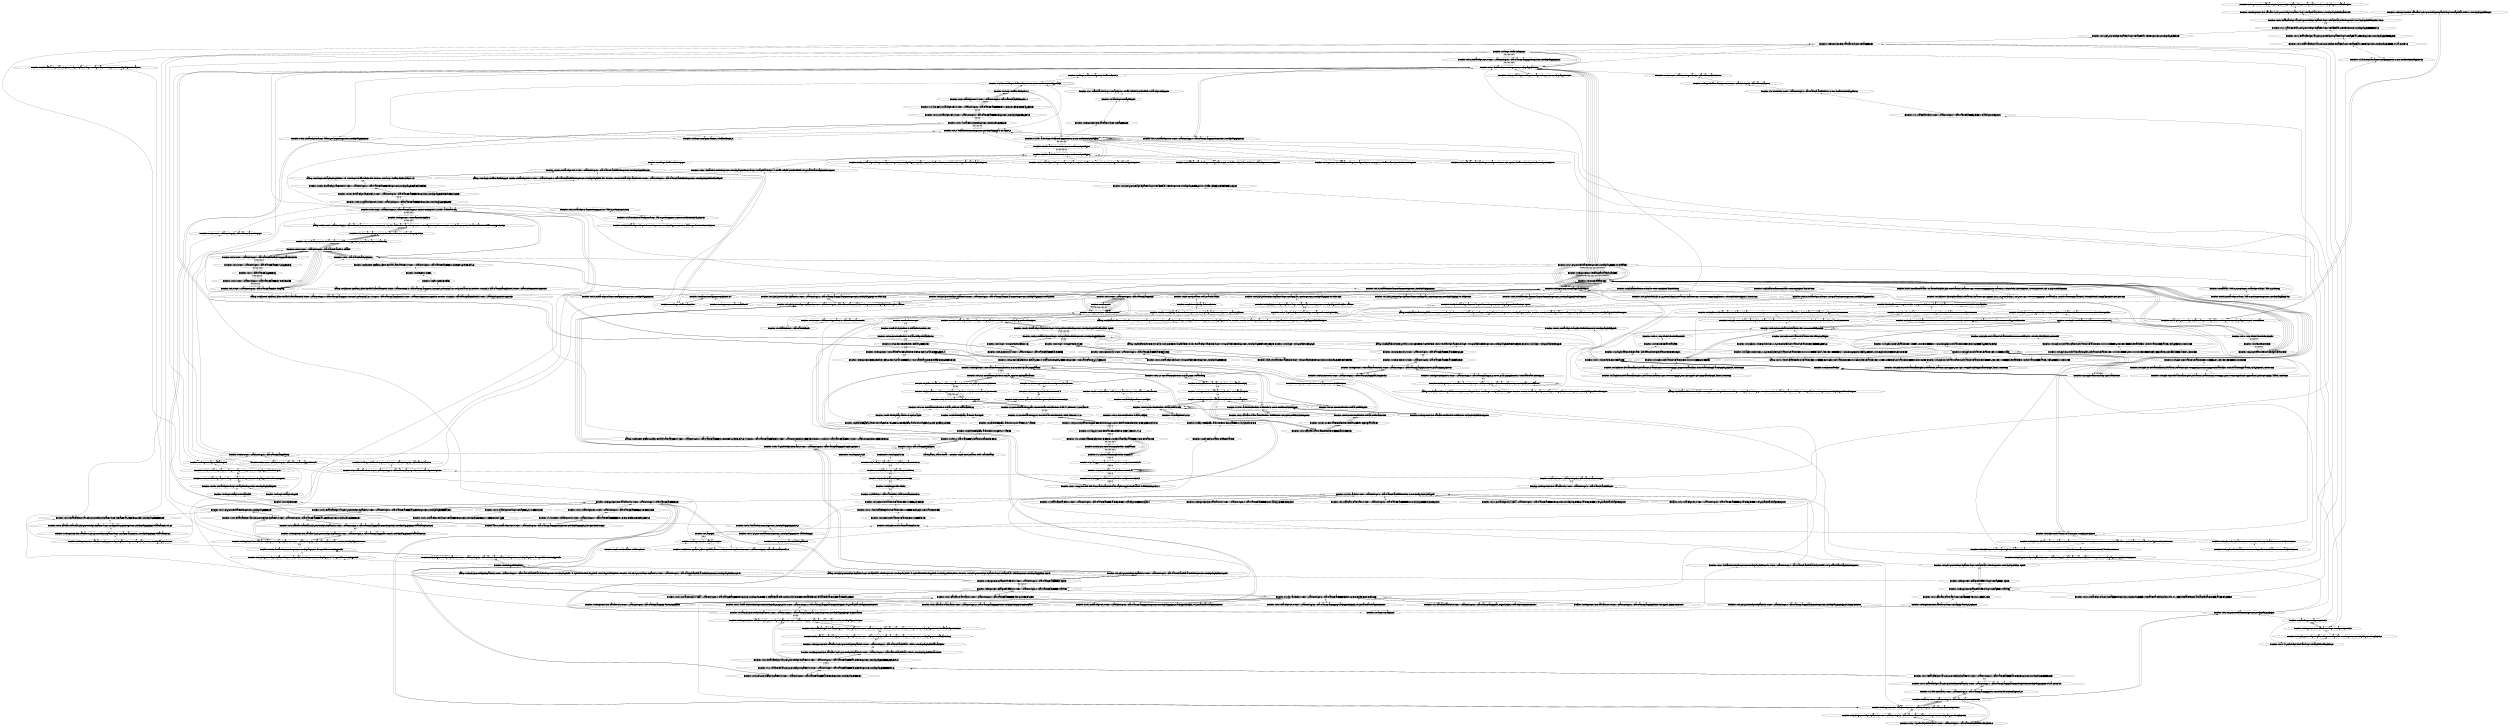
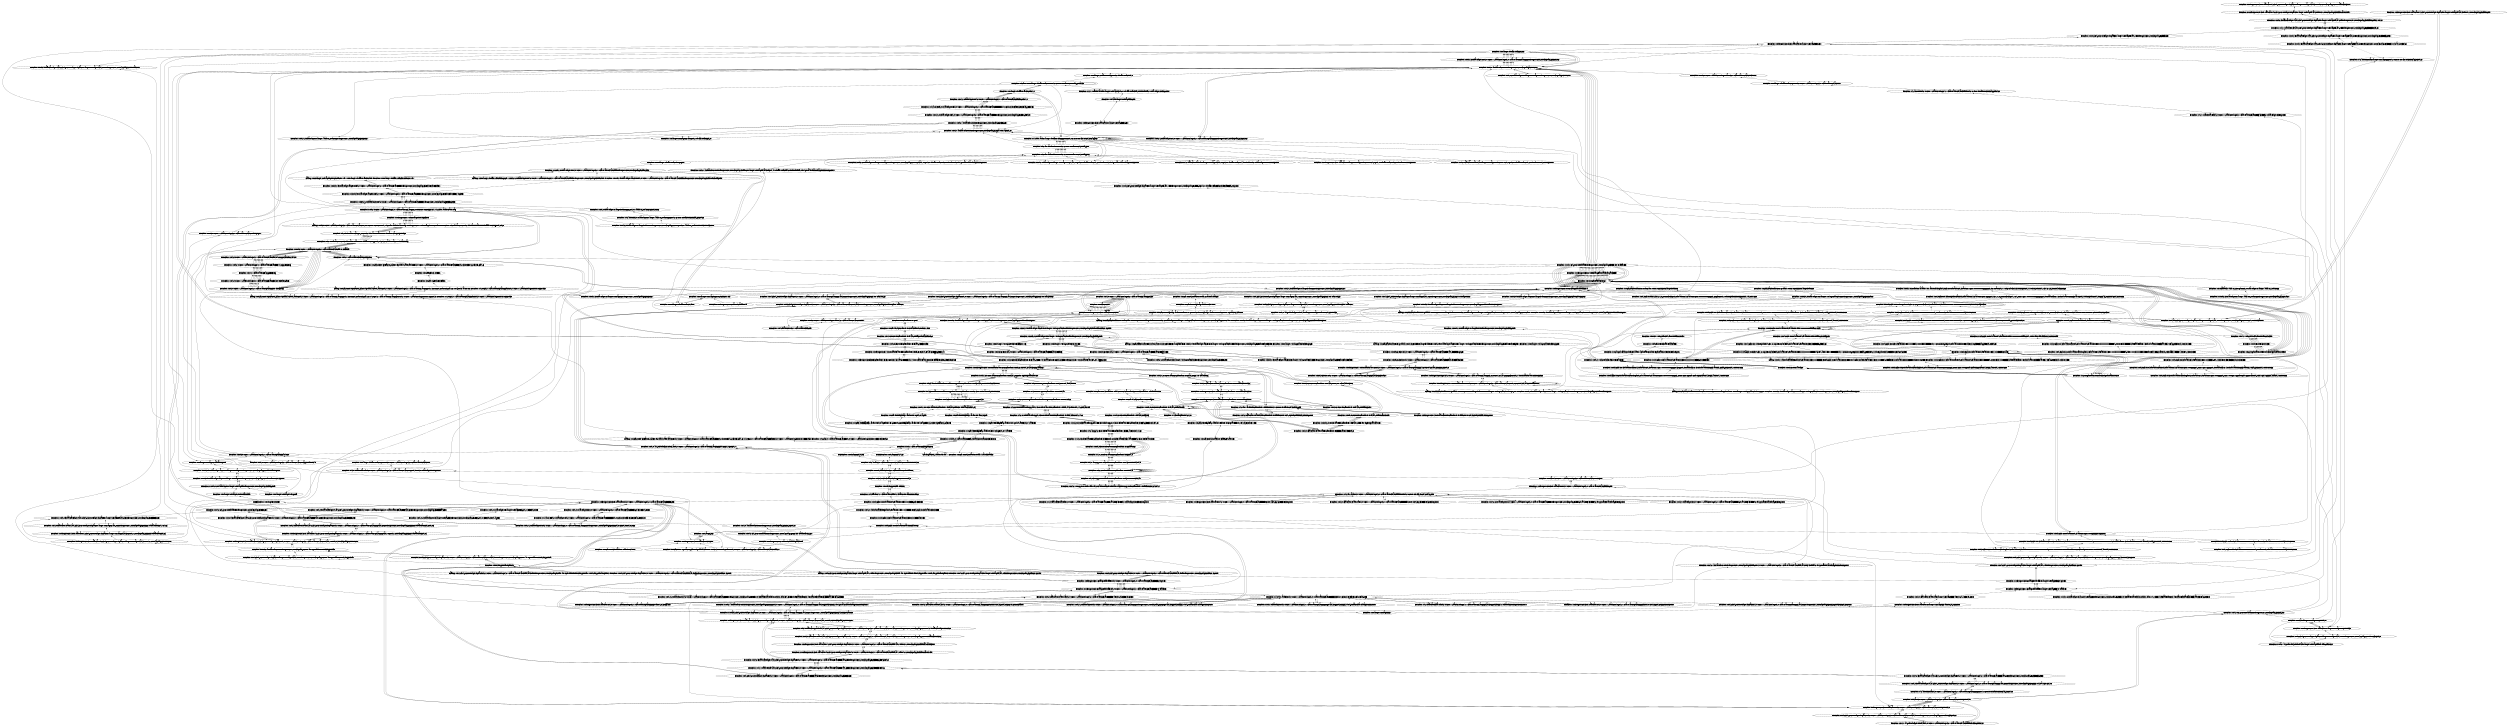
(285, 502) -> (266, 502)
